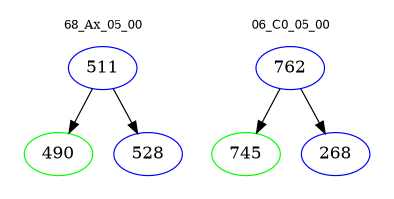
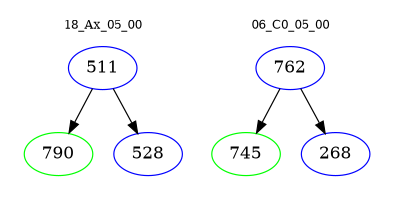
(103, 26) -> (103, 26)
(59, 154) -> (59, 154)
